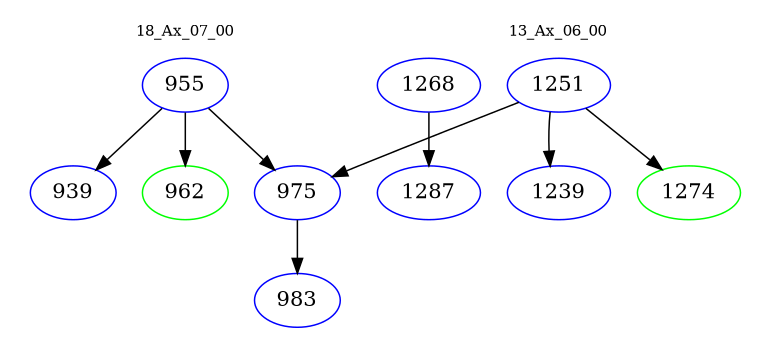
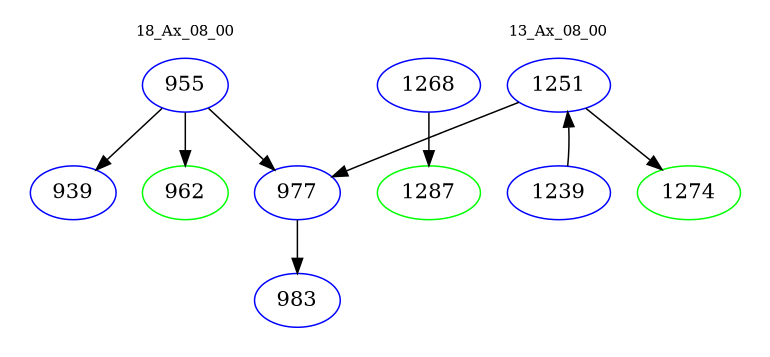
(185, 32) -> (185, 32)
(558, 32) -> (558, 32)
(549, 131) -> (569, 147)
(297, 193) -> (297, 193)
(429, 193) -> (429, 193)
